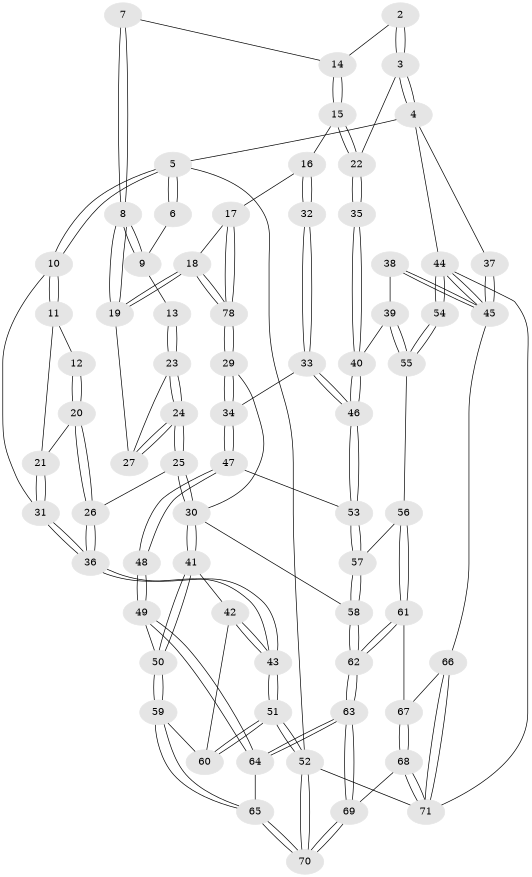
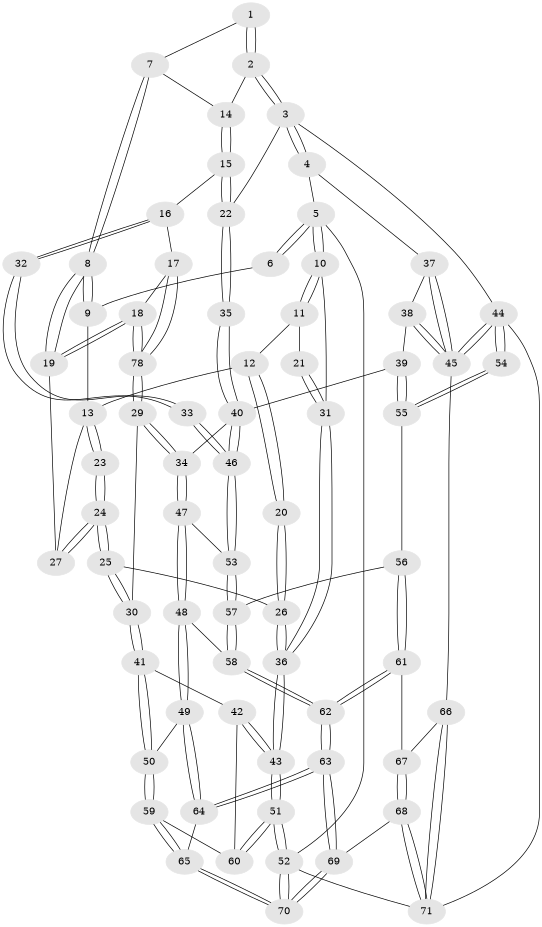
none -> (251, 15)
(427, 190) -> (404, 204)
none -> (418, 289)
none -> (166, 384)
(268, 389) -> (215, 433)
(149, 413) -> (67, 487)
(59, 439) -> none
(273, 563) -> (207, 638)
